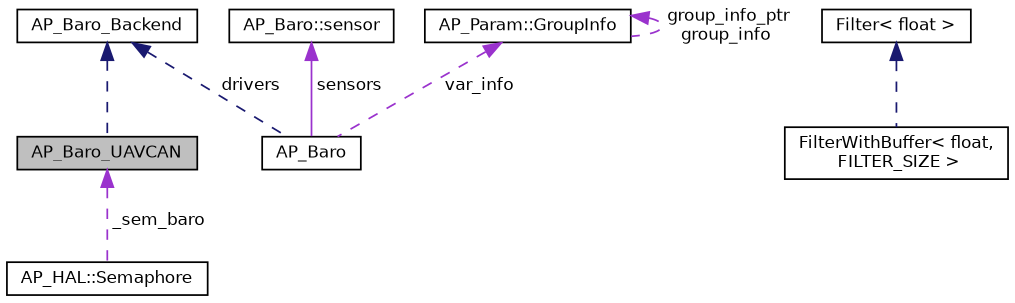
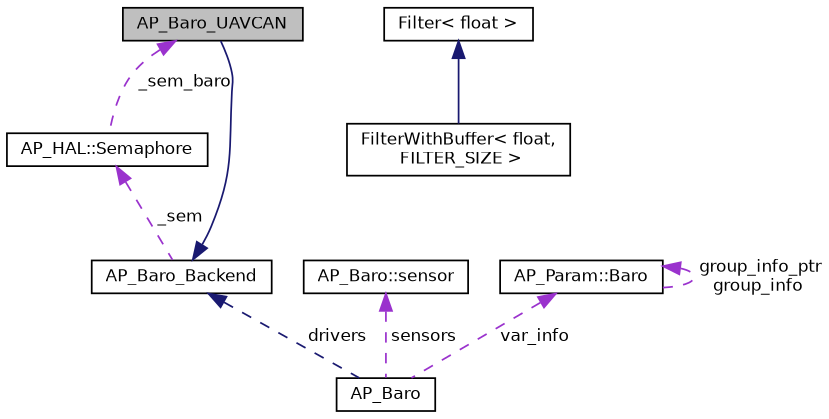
(528, 26) -> (581, 277)
(896, 94) -> (459, 91)
(107, 98) -> (230, 144)
(312, 98) -> (386, 344)
none -> (149, 221)
